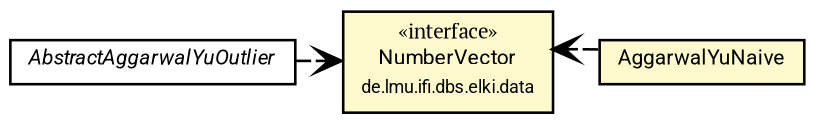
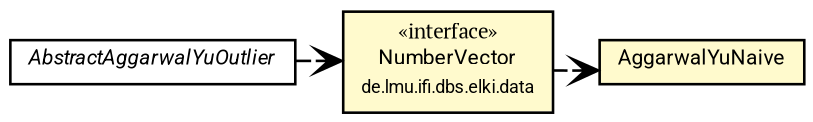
(588, 49) -> (562, 71)
